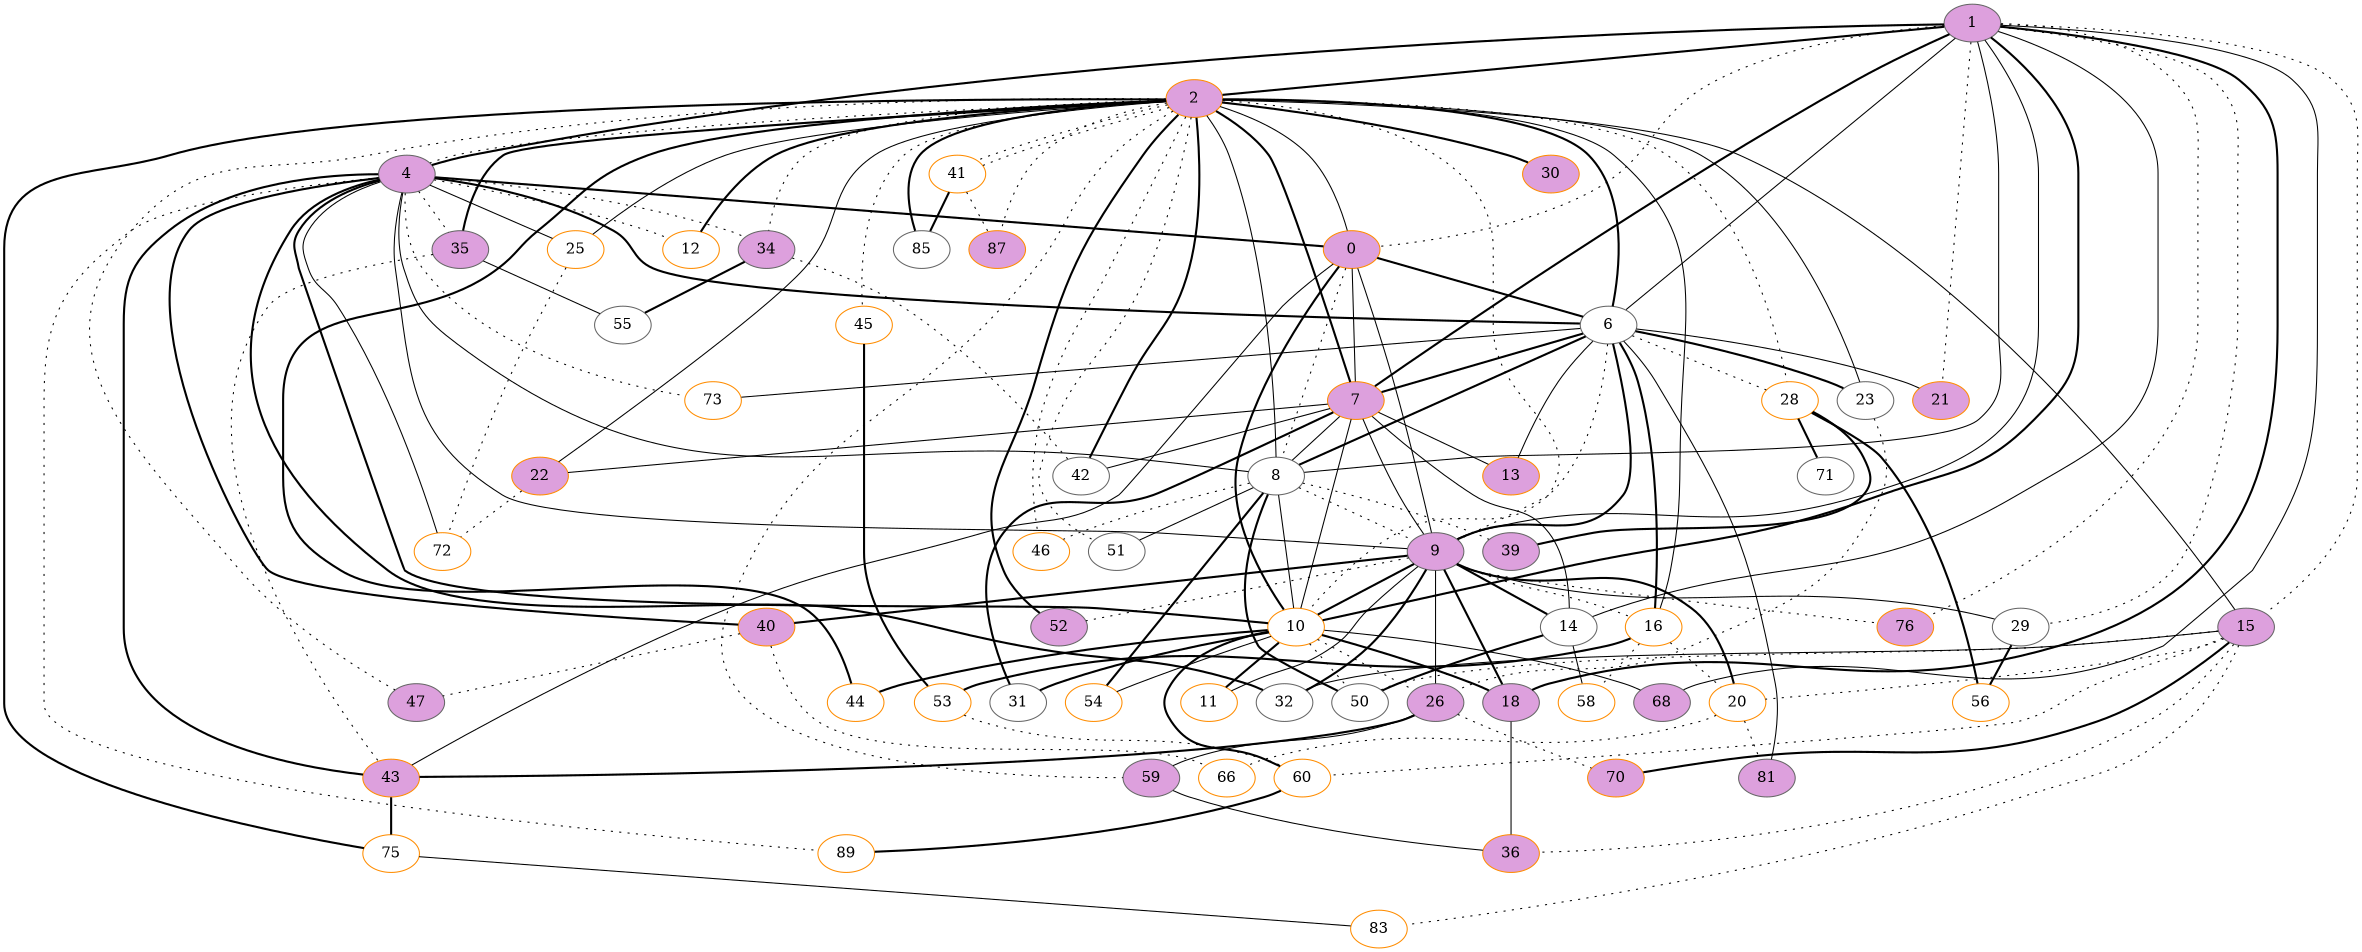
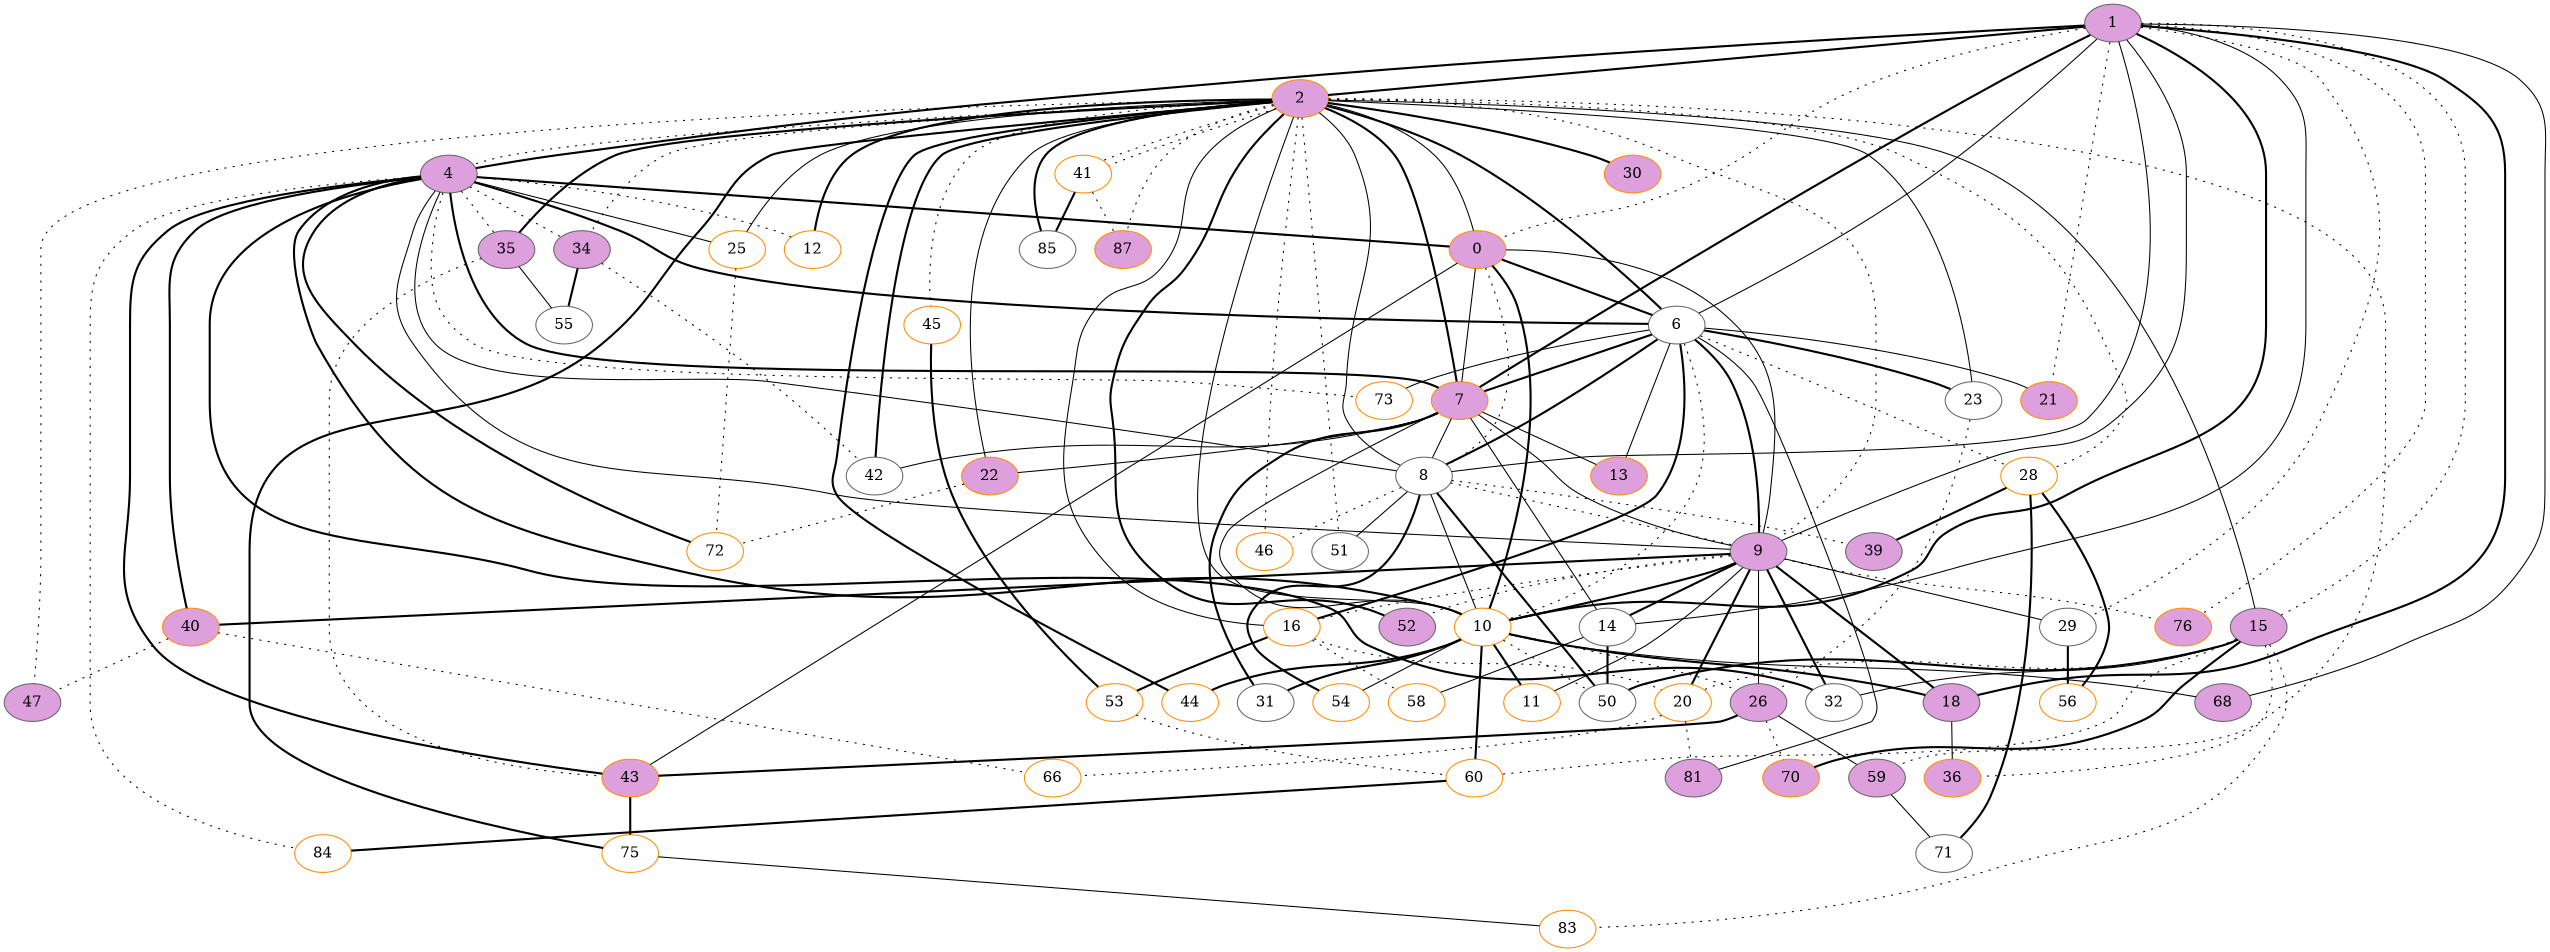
(356, 337) -> (406, 390)
none -> (895, 370)
none -> (1200, 465)
(1799, 654) -> (1933, 665)
(1326, 829) -> (1911, 816)
(846, 854) -> (323, 854)
